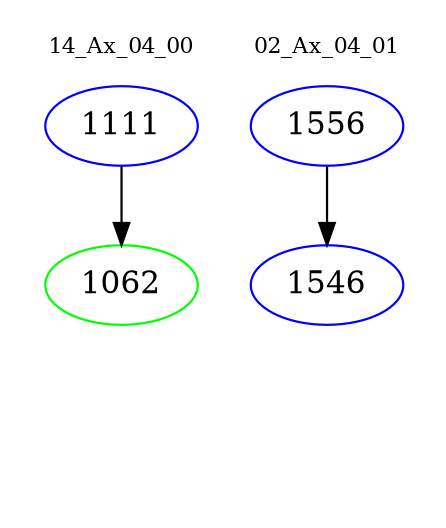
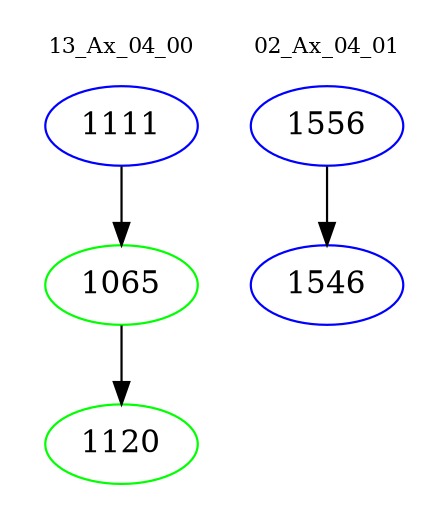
(122, 48) -> (122, 48)
(122, 285) -> (122, 285)
none -> (122, 444)
